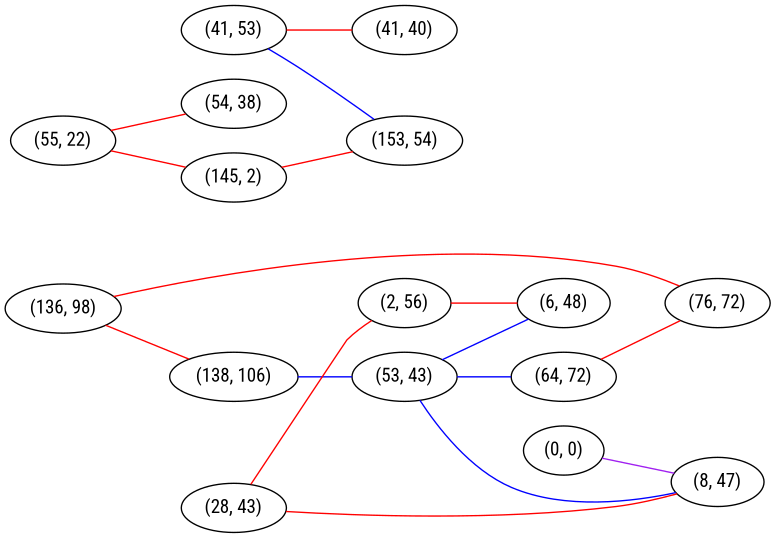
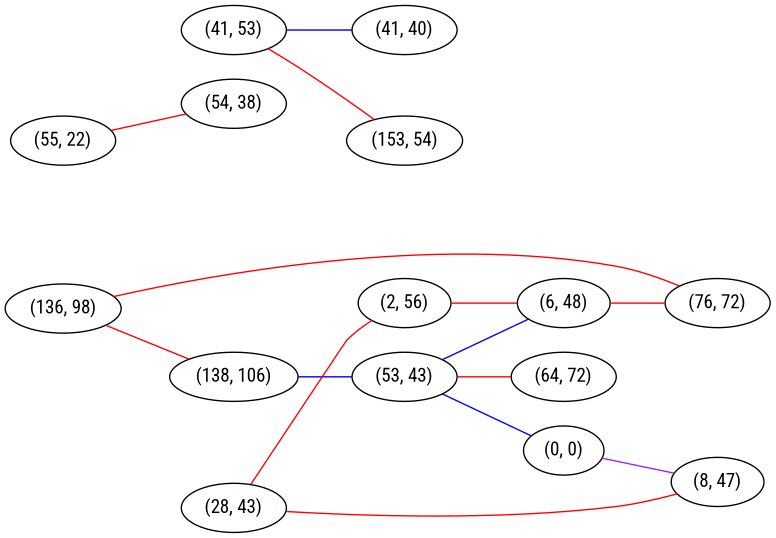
(319, 30) -> (319, 30)
(322, 83) -> (322, 83)
(234, 177) -> none
(641, 340) -> (637, 303)
(484, 377) -> (484, 377)
(530, 494) -> (487, 415)
